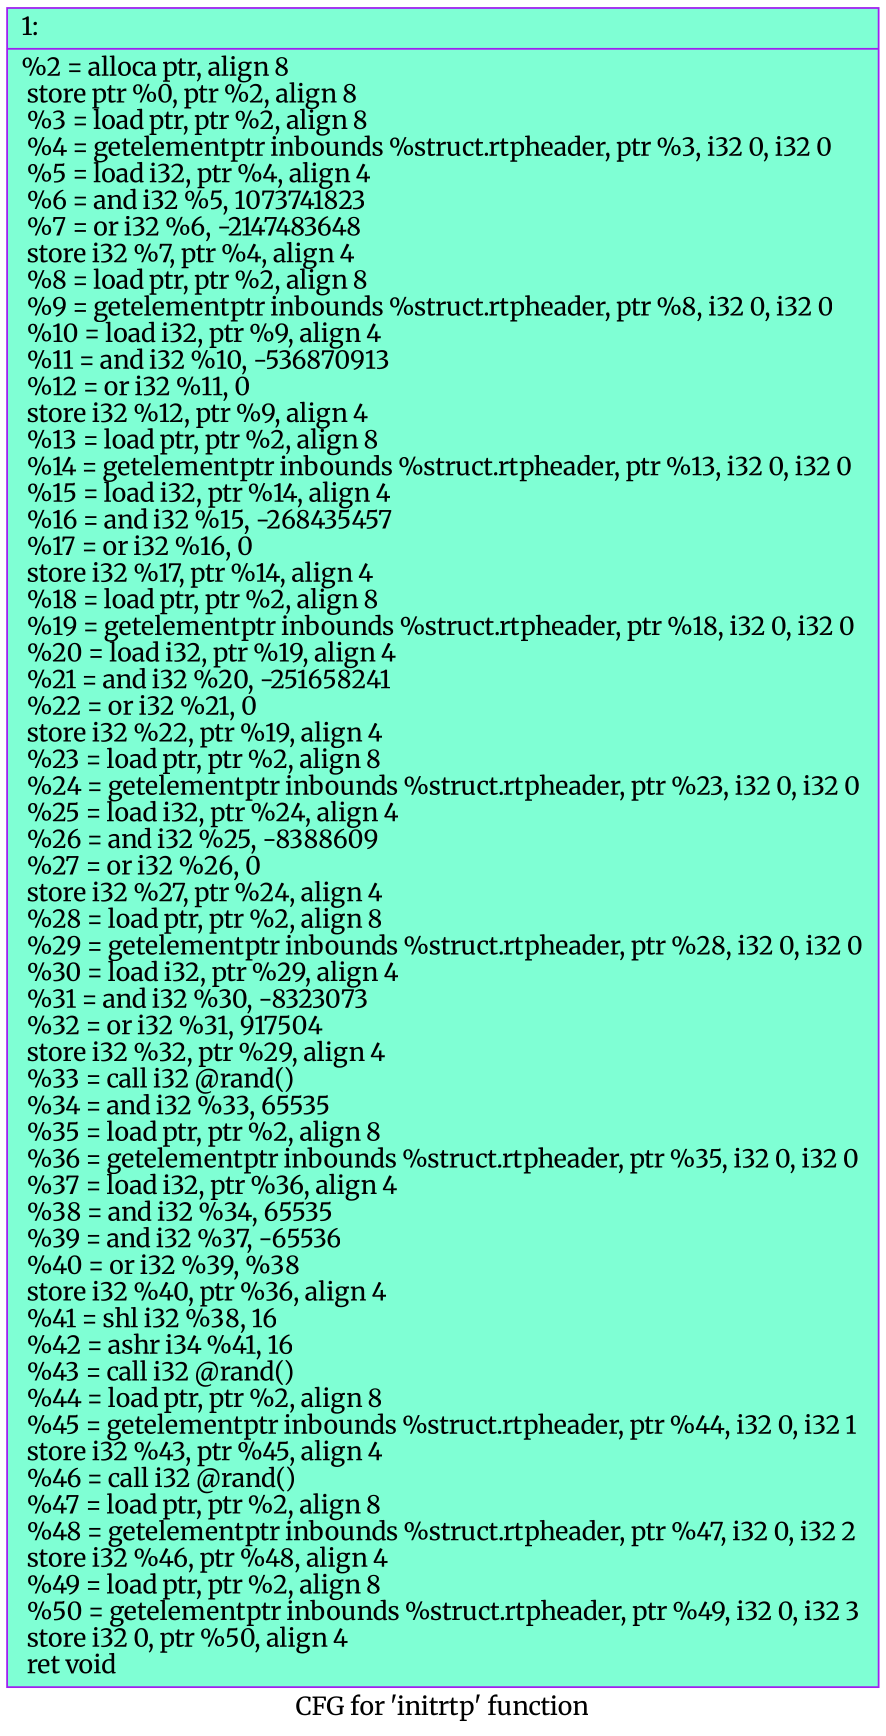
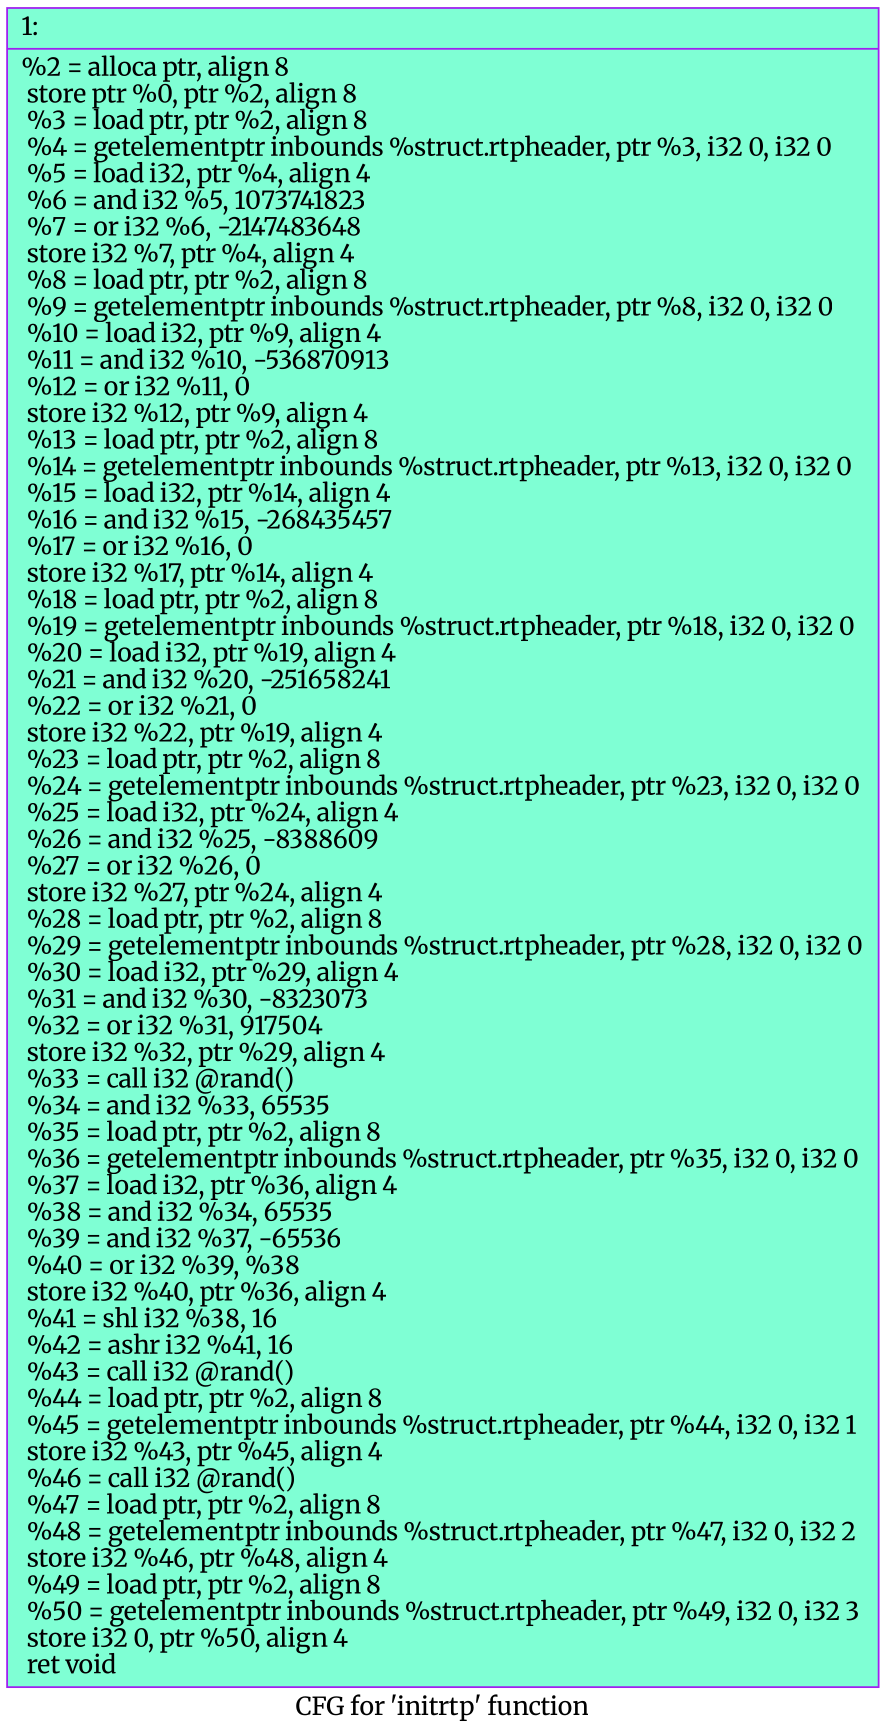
(158, 1346) -> (158, 1346)
